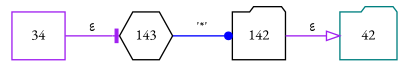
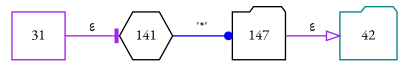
(39, 36) -> (39, 36)
(146, 36) -> (146, 36)
(259, 36) -> (259, 36)
